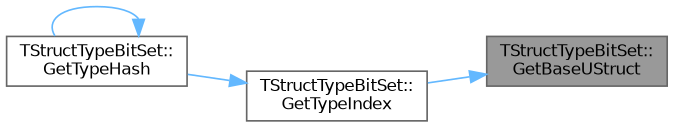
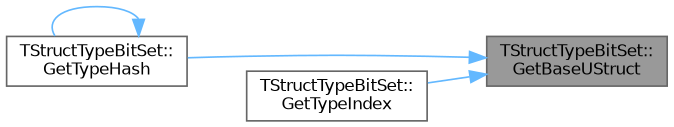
(209, 77) -> (329, 55)
